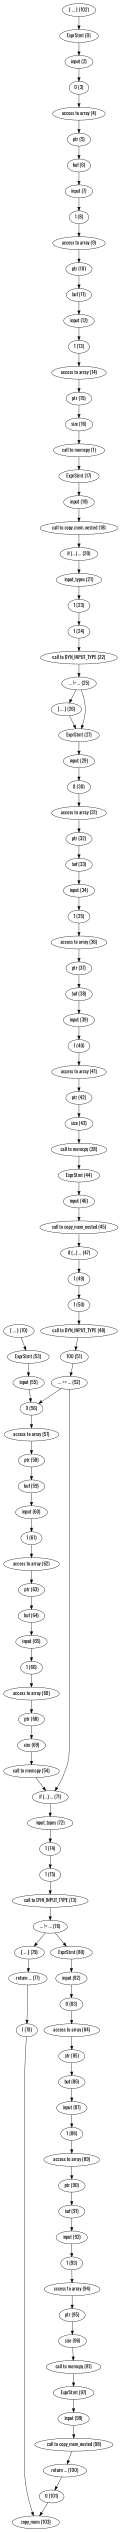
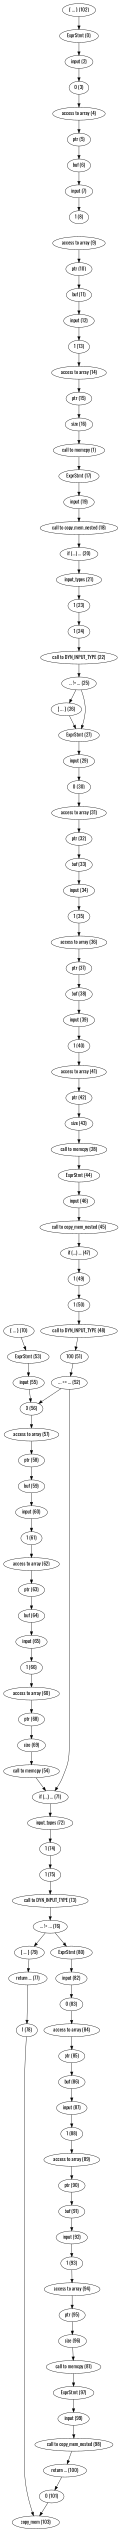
(79, 228) -> none
